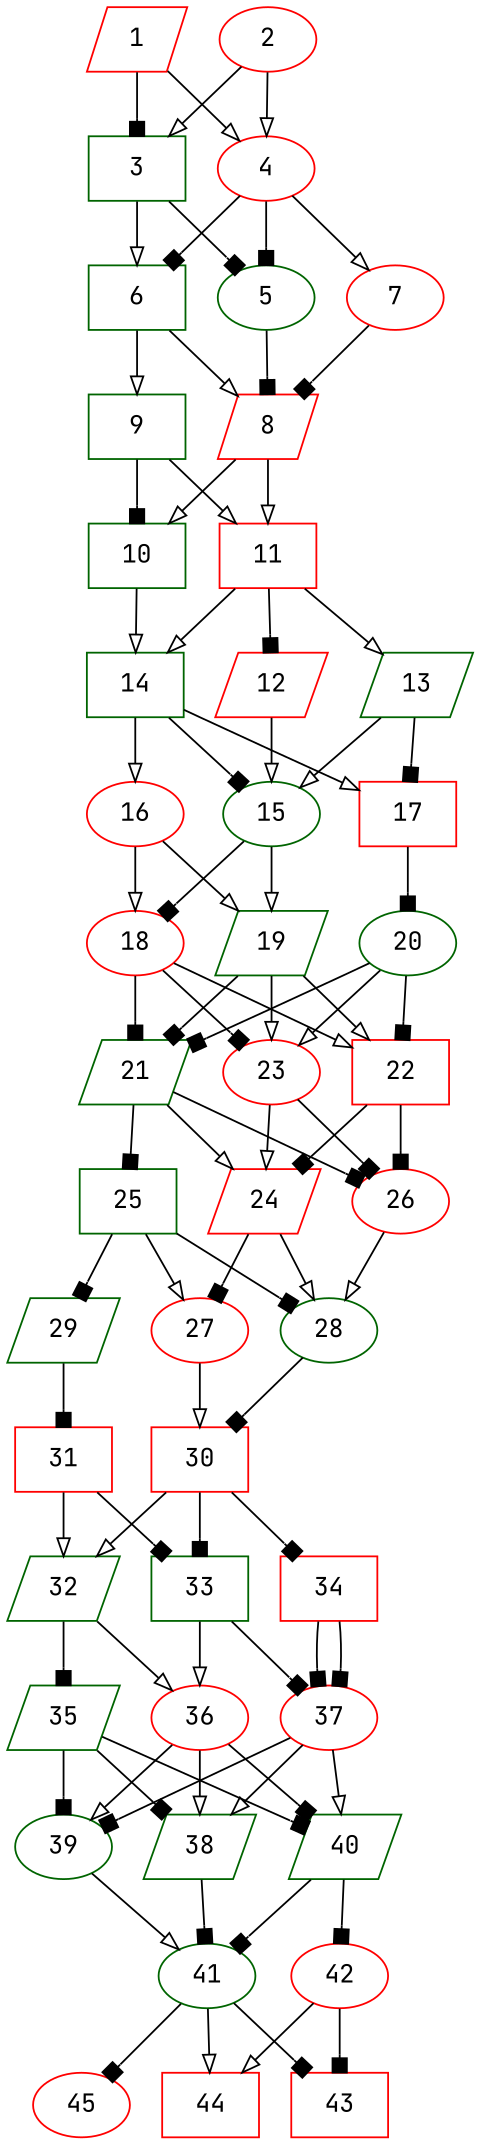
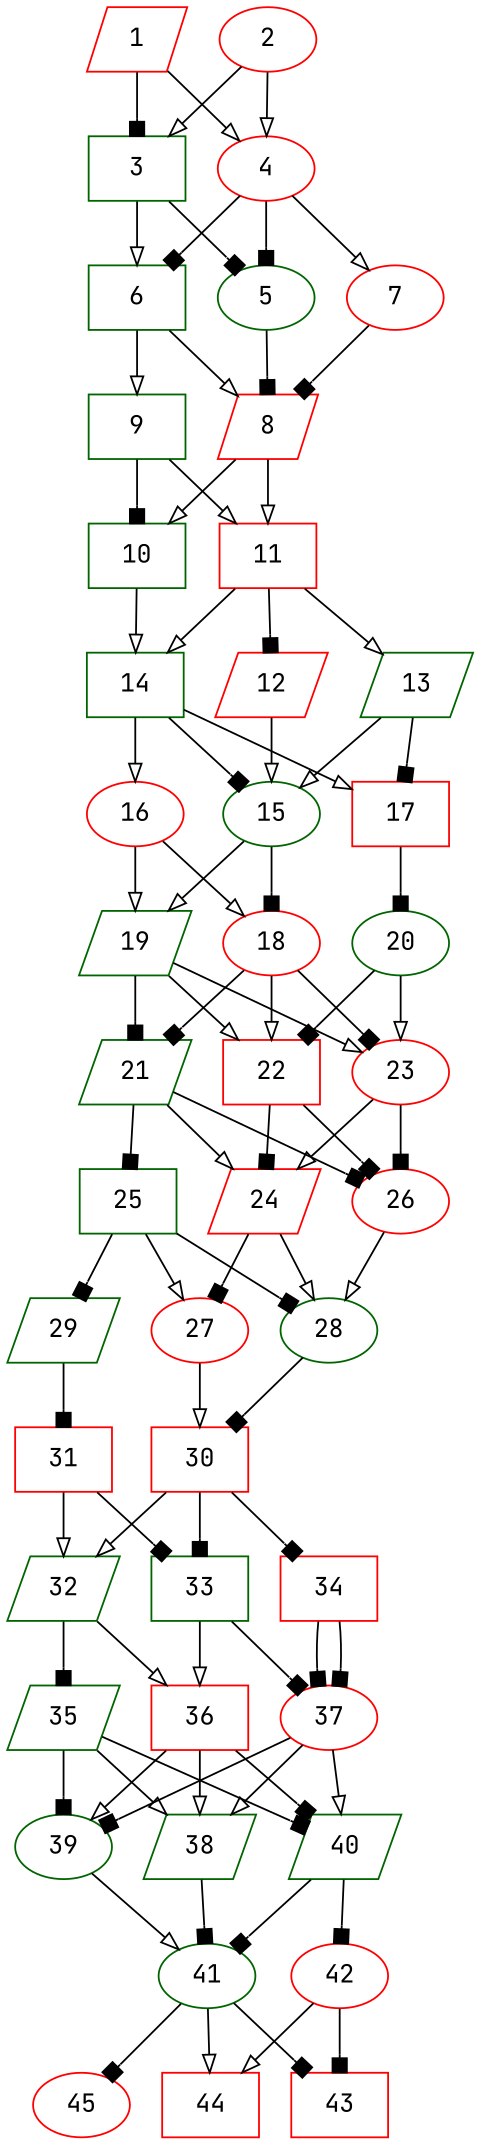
(288, 1001) -> none
(200, 1718) -> (200, 1718)
(124, 1775) -> (124, 1775)
